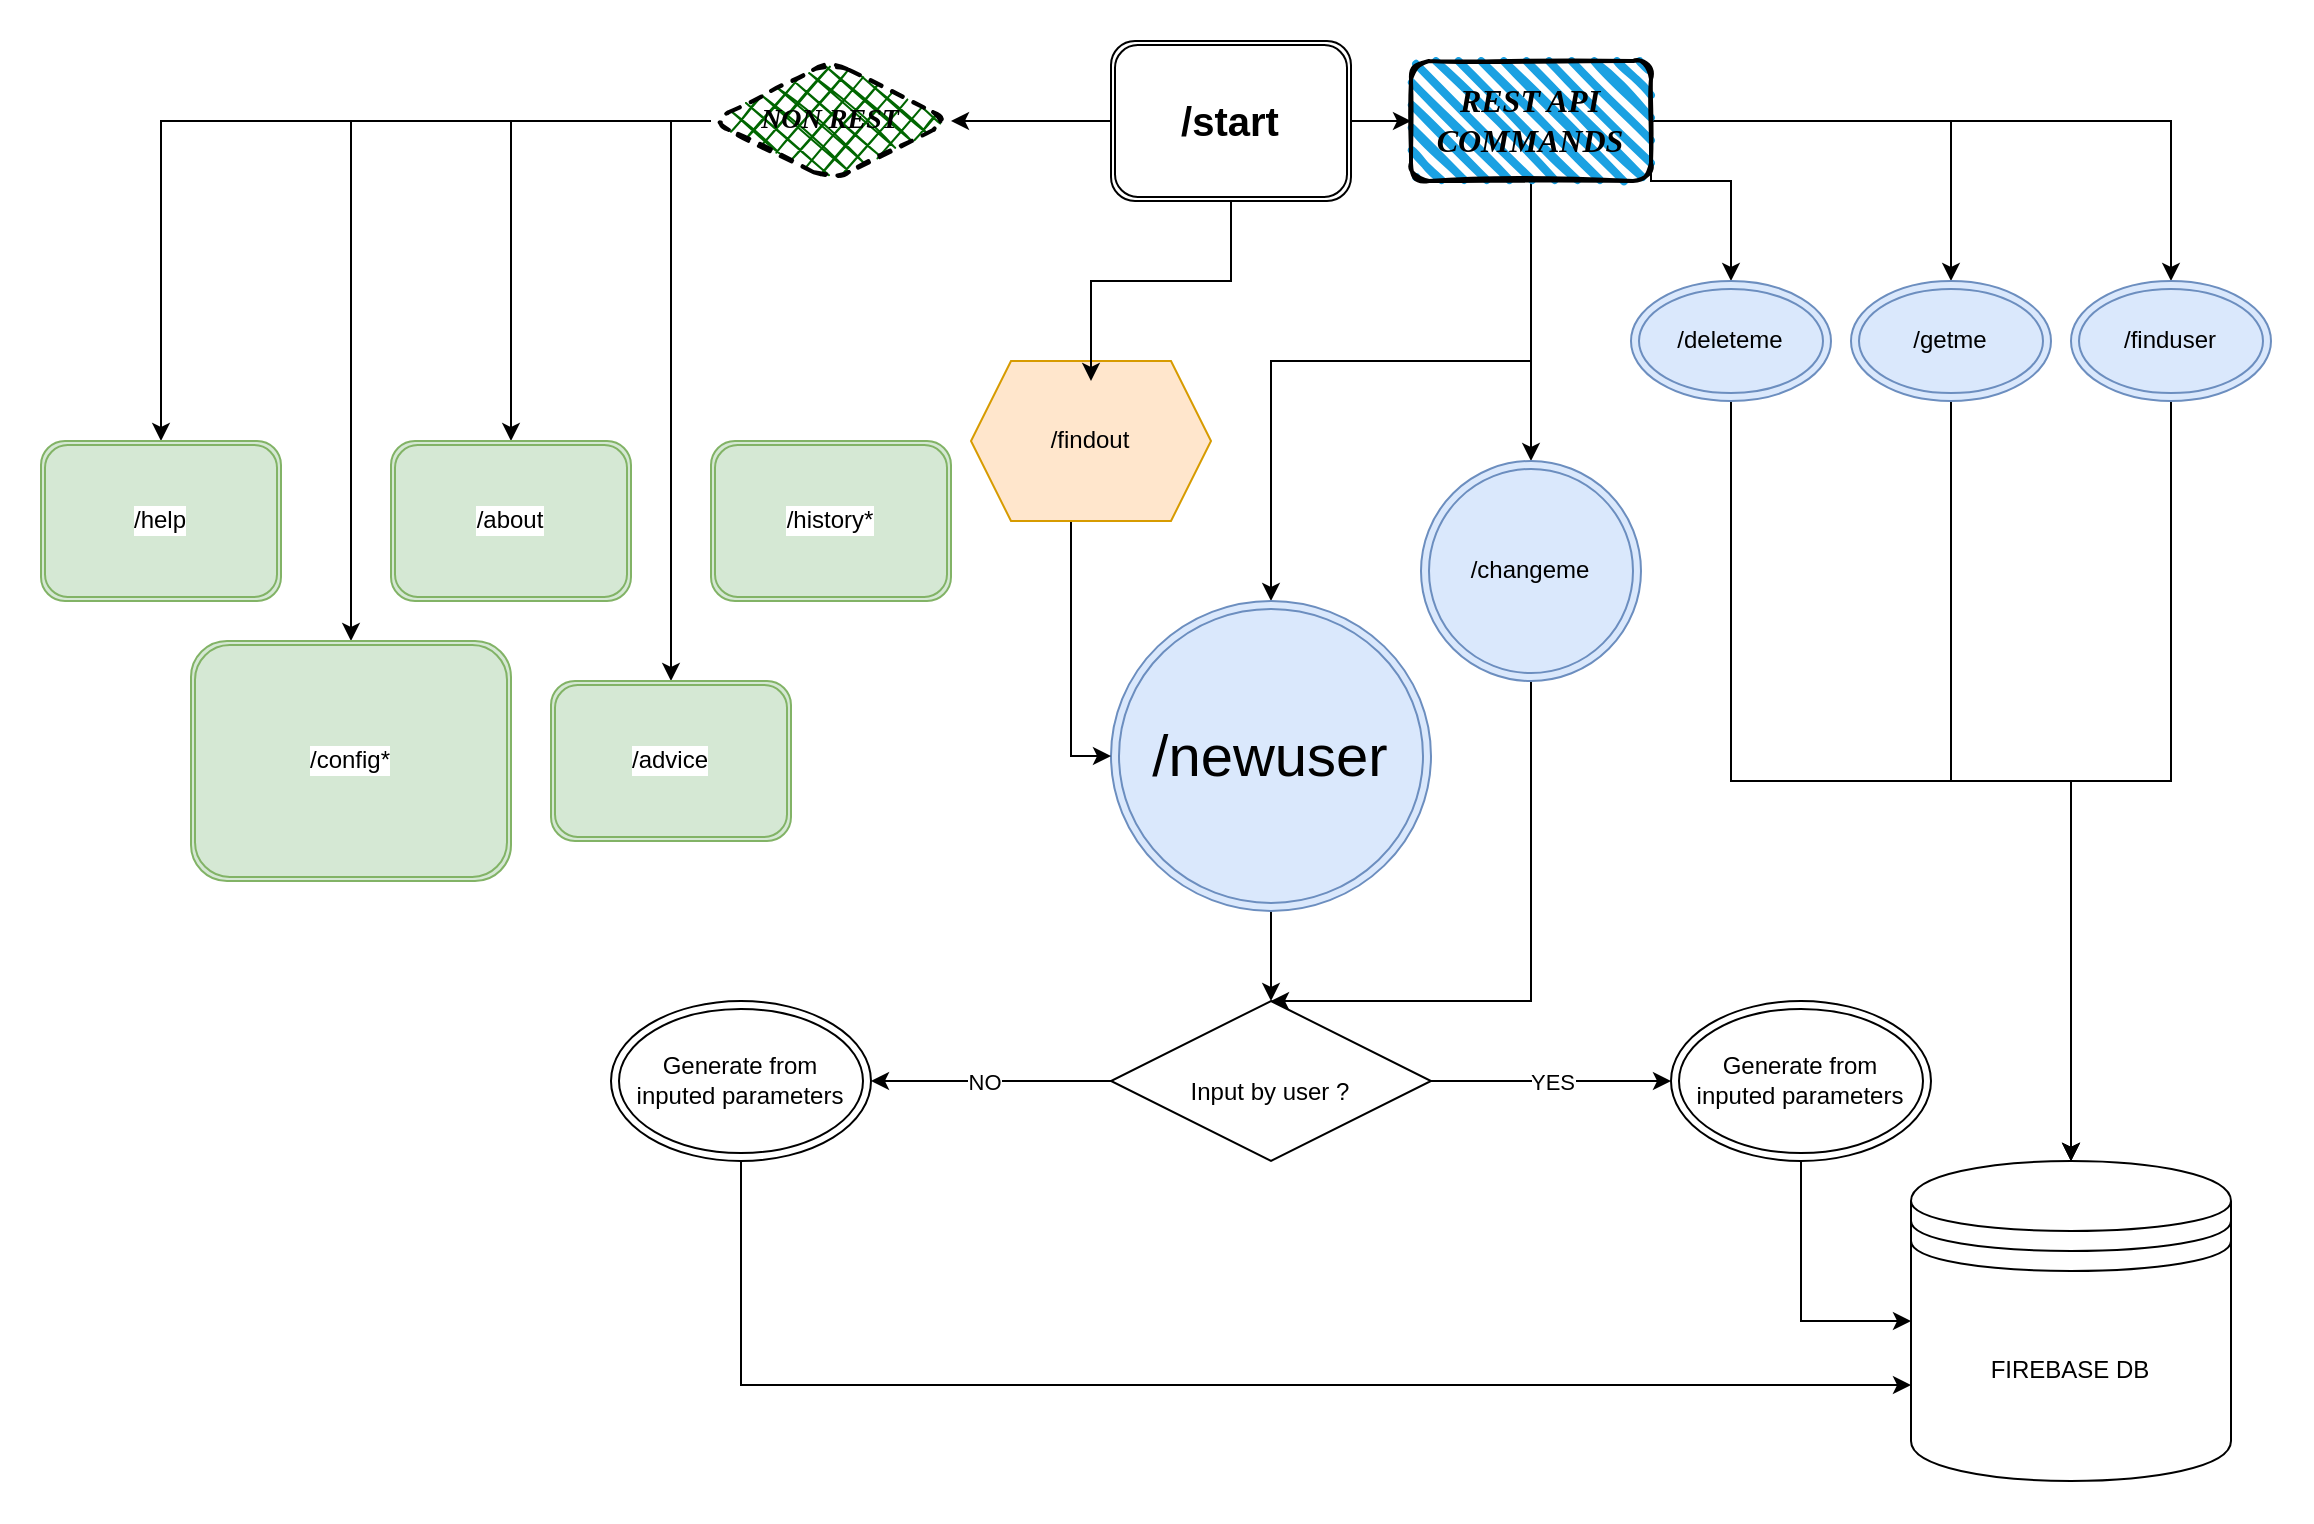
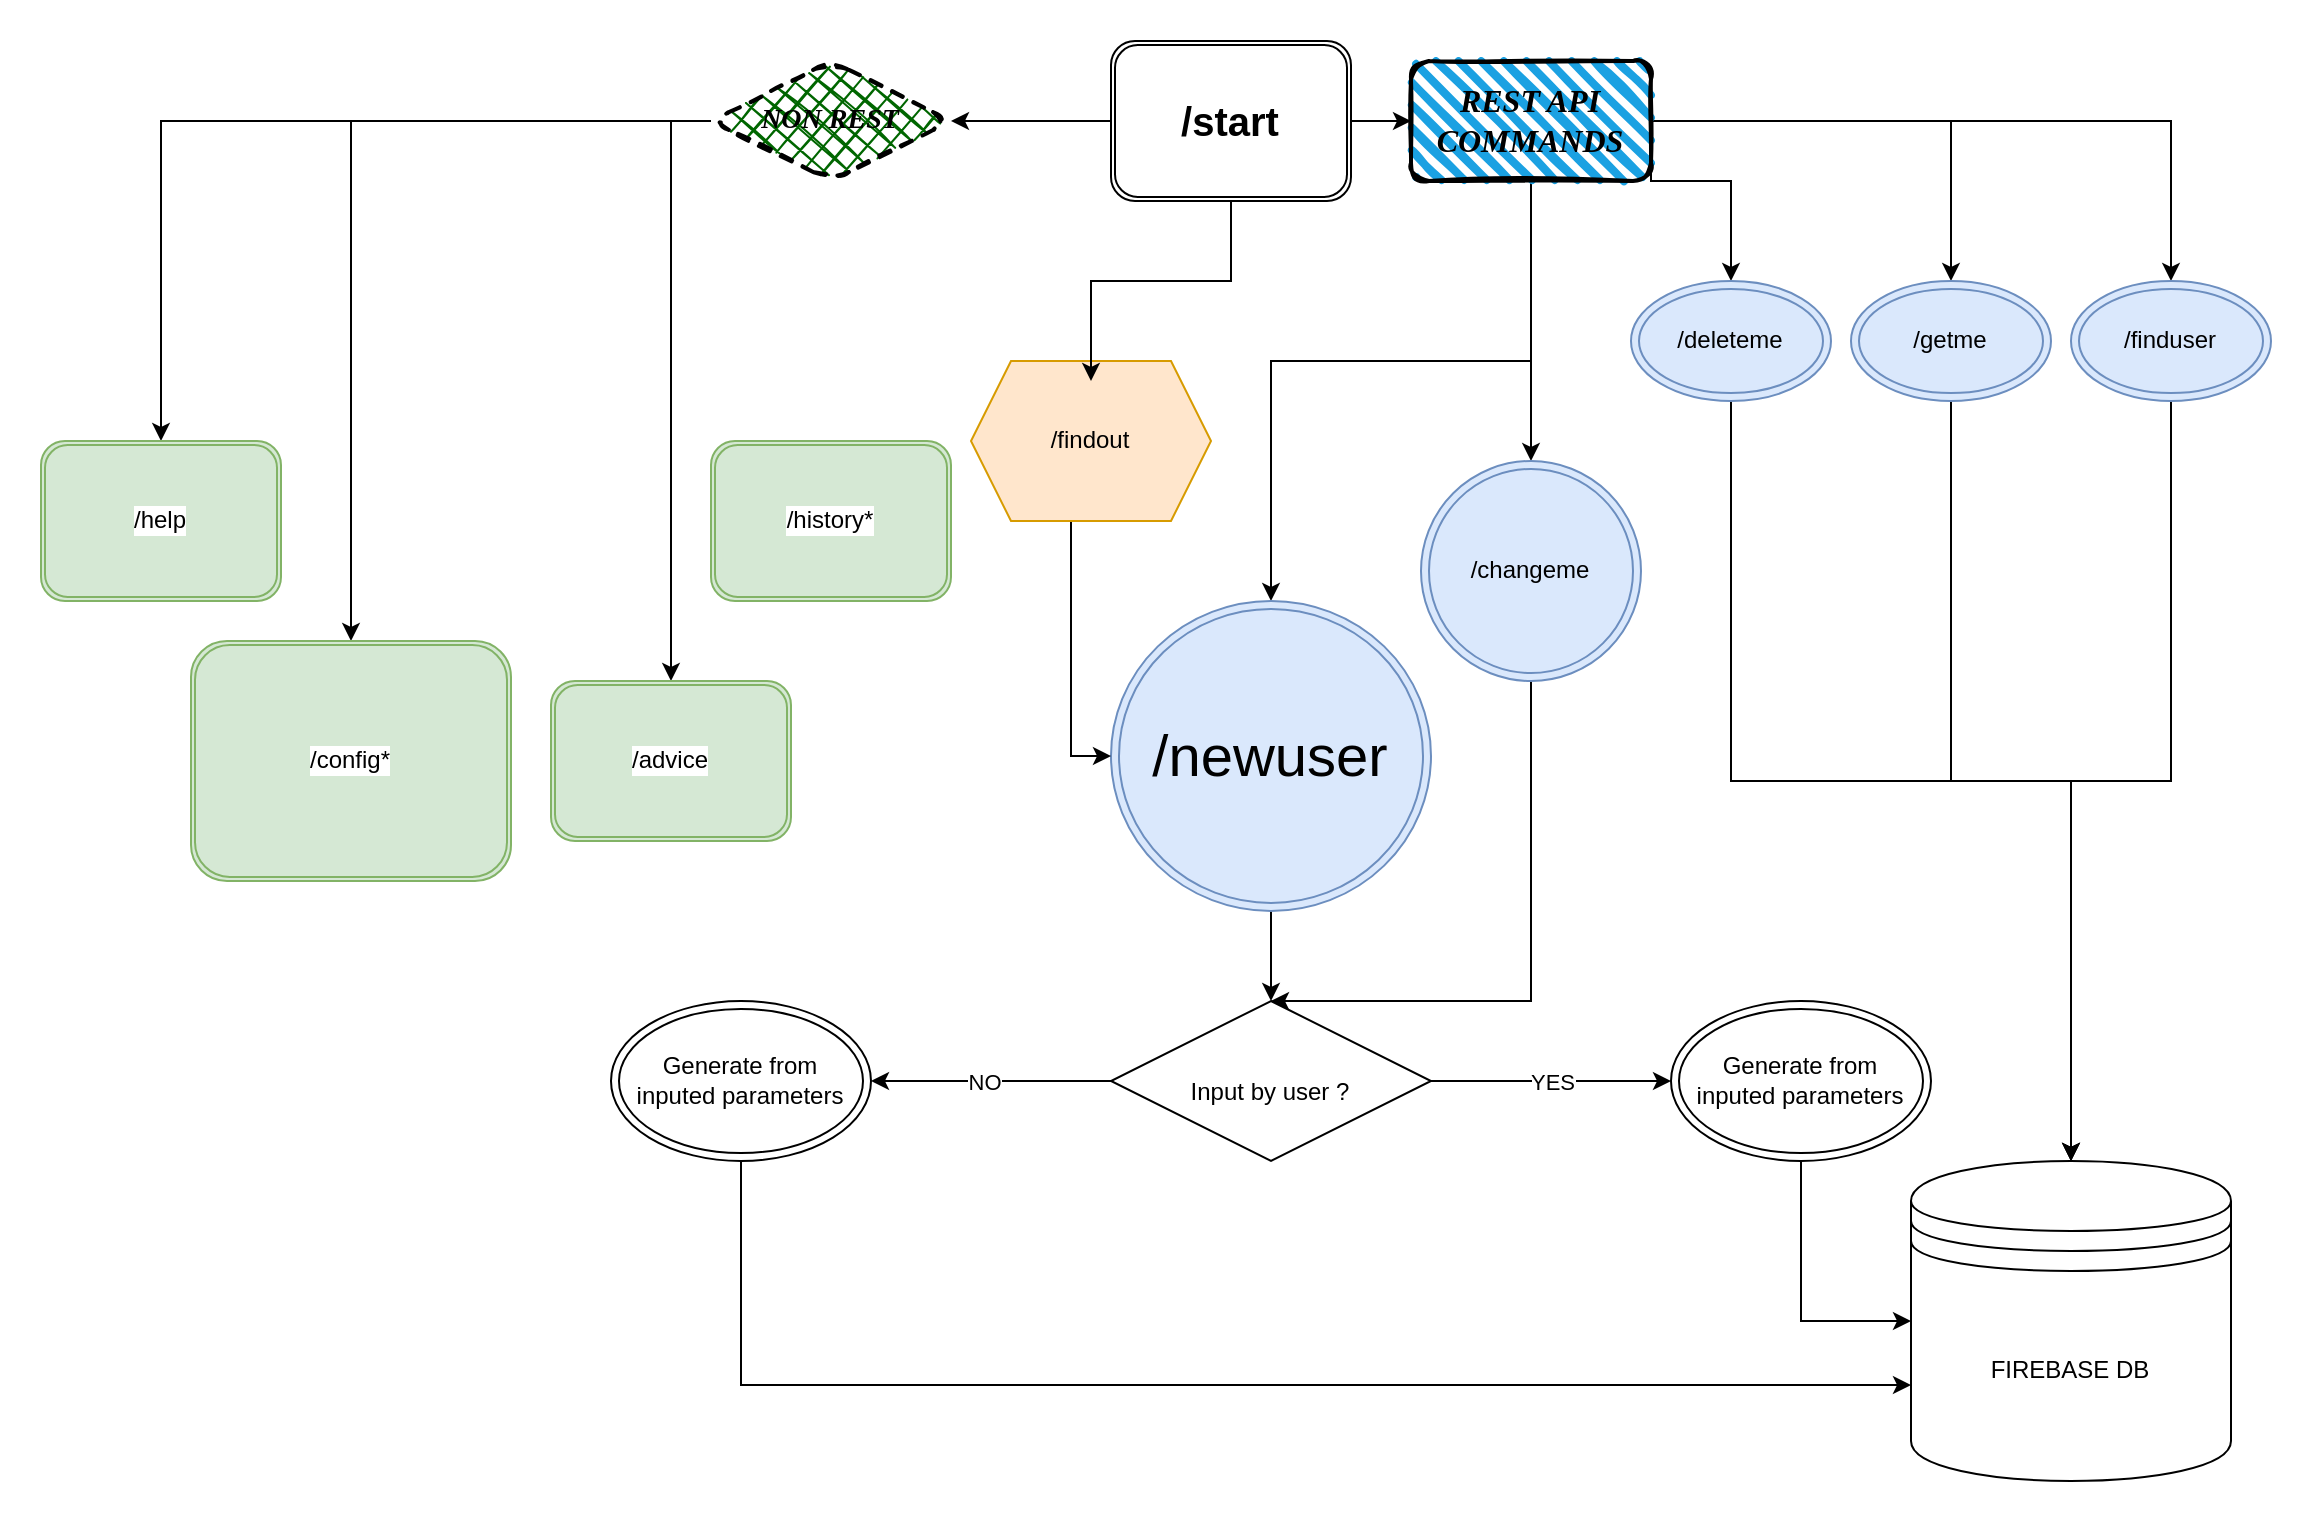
(511, 276) -> none
(511, 521) -> none
